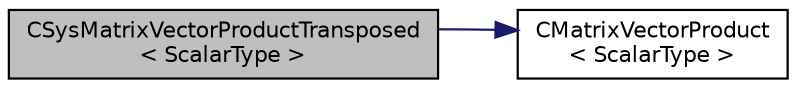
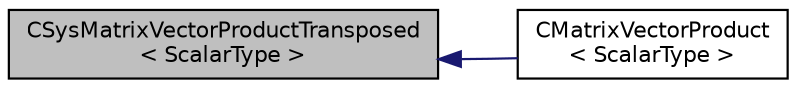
(467, 29) -> (490, 59)
